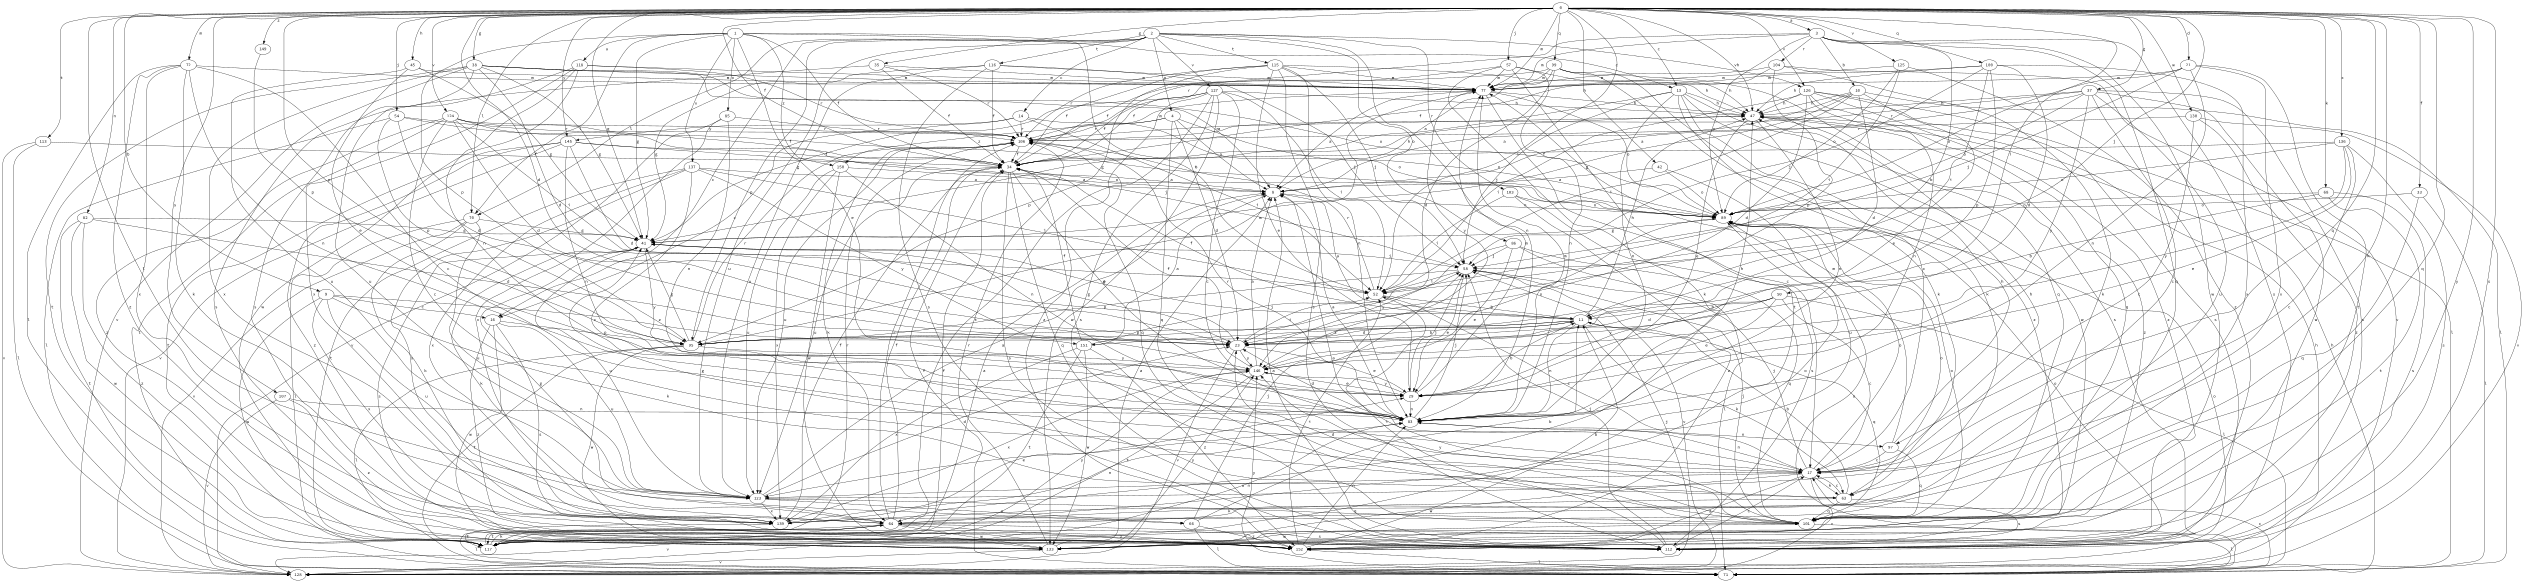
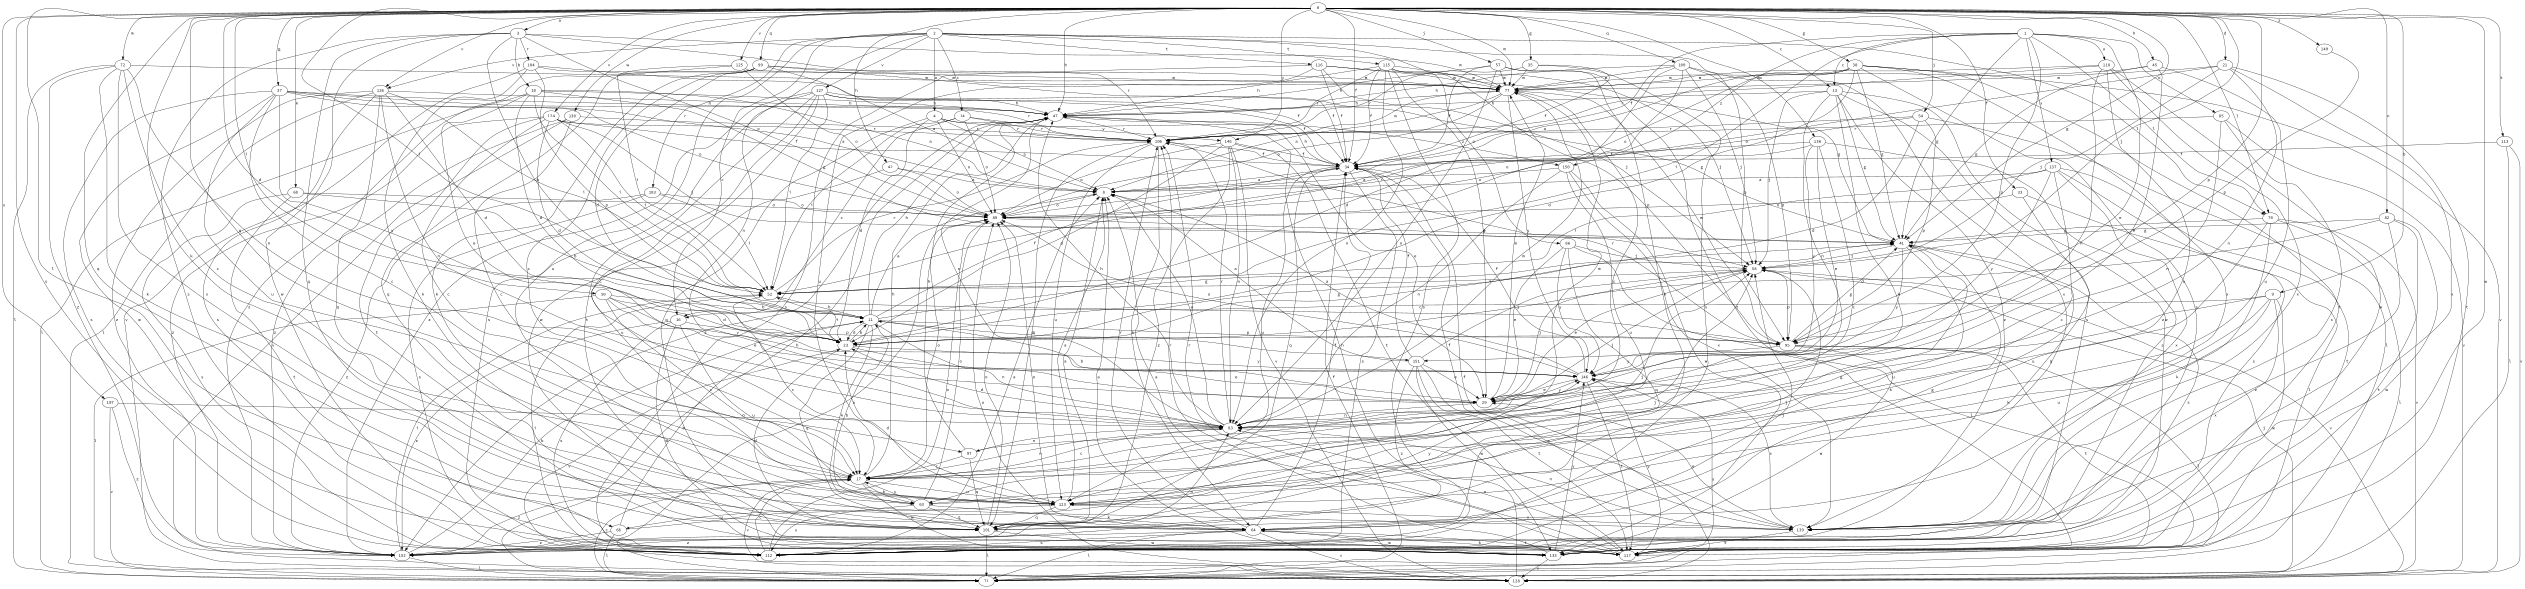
(2457, 282) -> (2486, 282)
(1183, 349) -> (1450, 380)
none -> (1047, 458)
